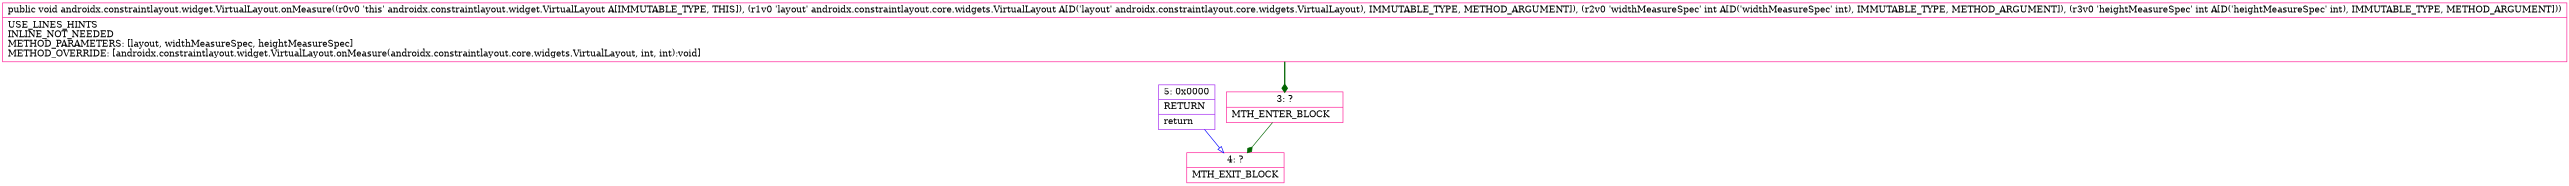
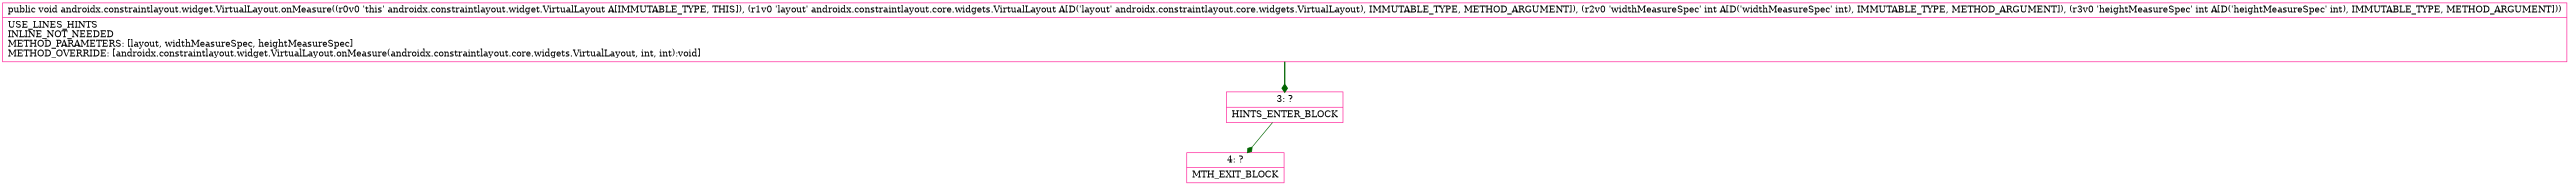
(1187, 107) -> none
(1281, 115) -> (1285, 115)
